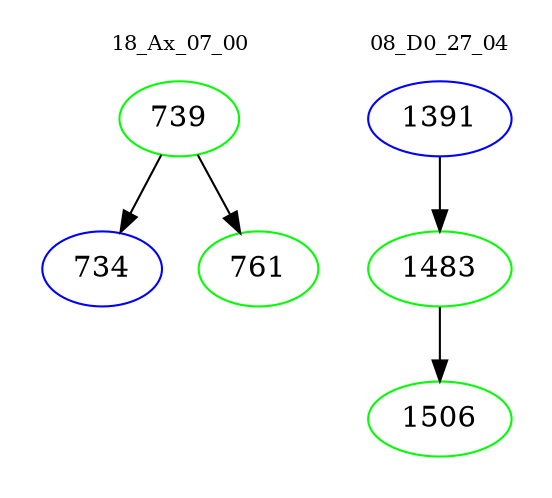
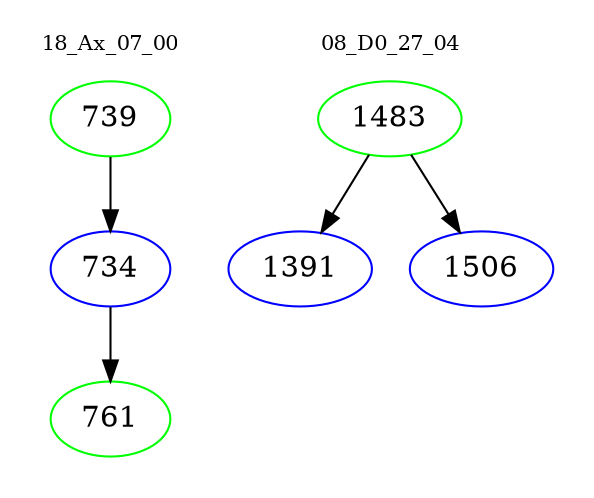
(440, 184) -> (351, 184)
(214, 185) -> (110, 334)
(440, 419) -> (482, 269)
